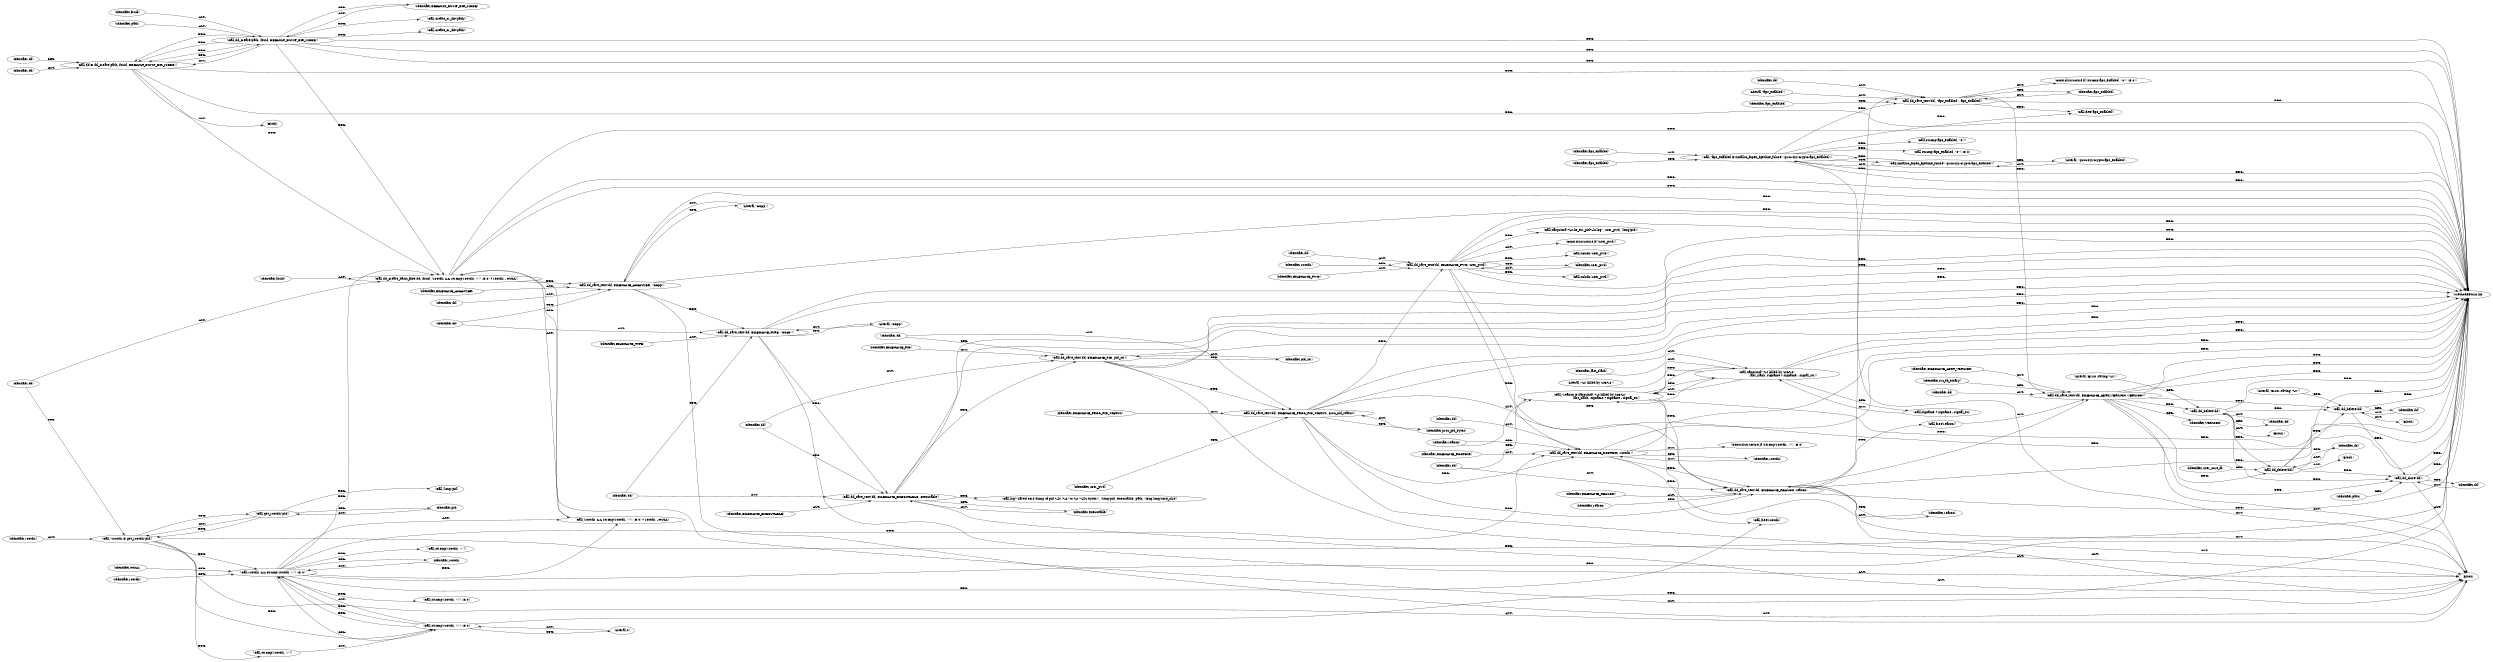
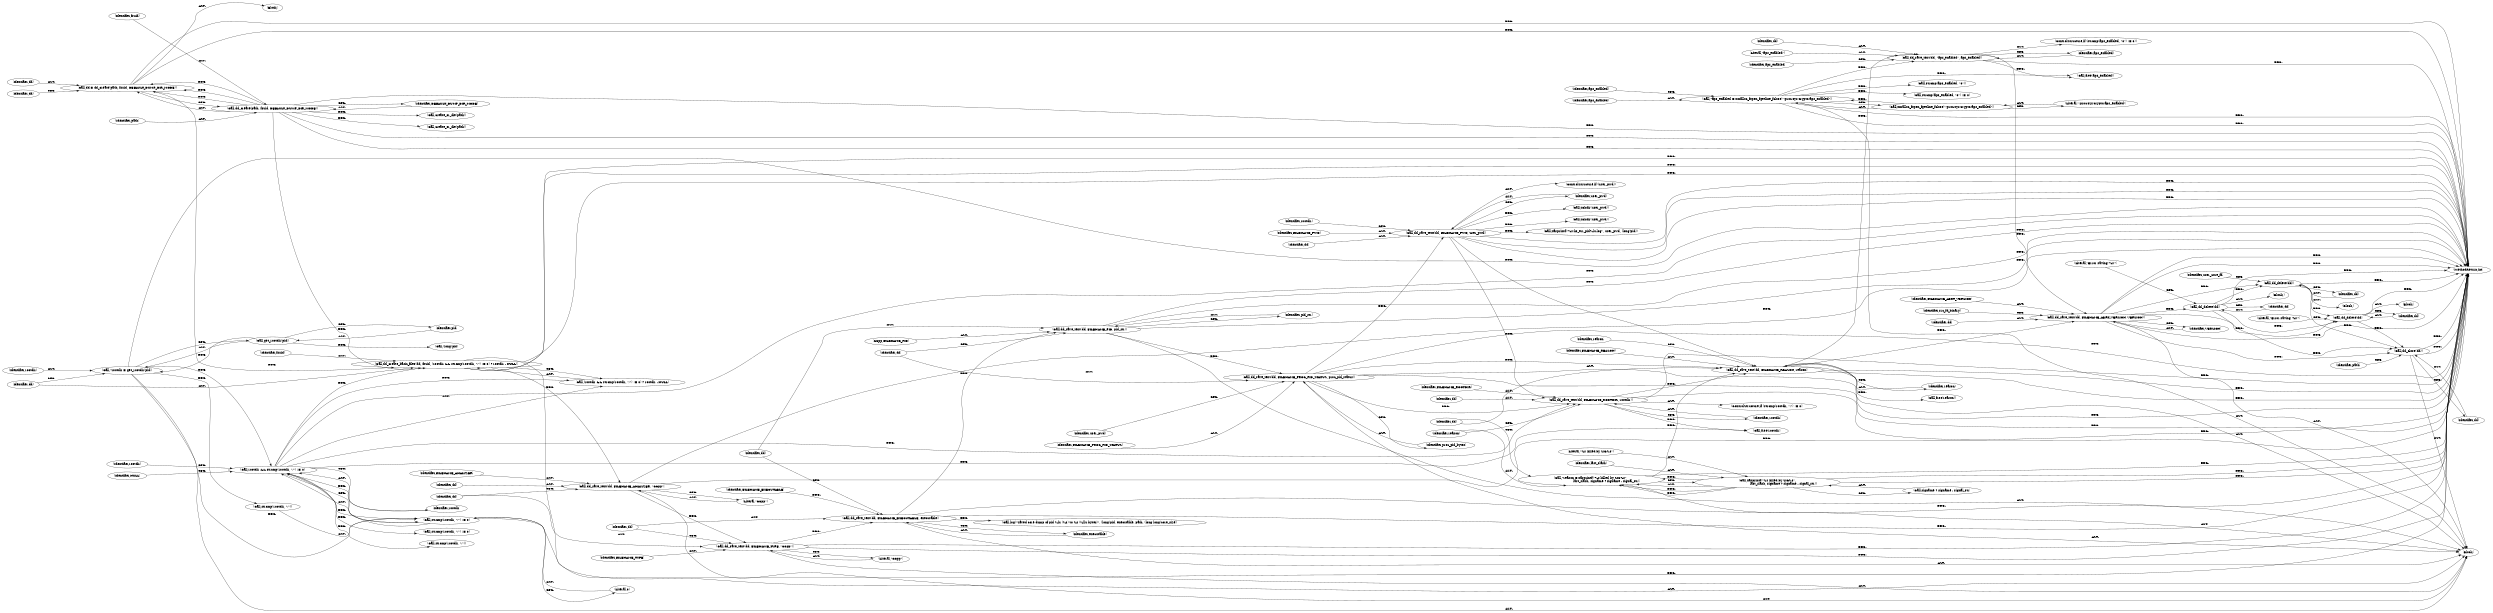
(891, 348) -> (891, 341)
(2023, 416) -> (2149, 328)
(817, 507) -> (817, 495)
